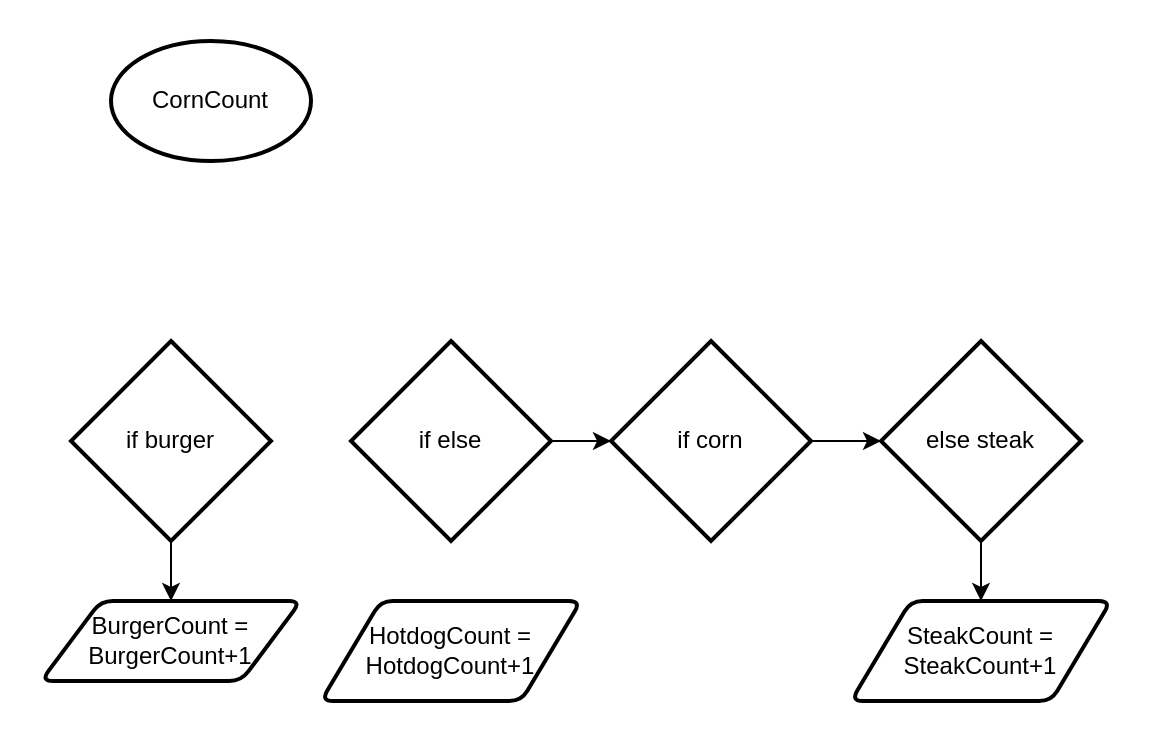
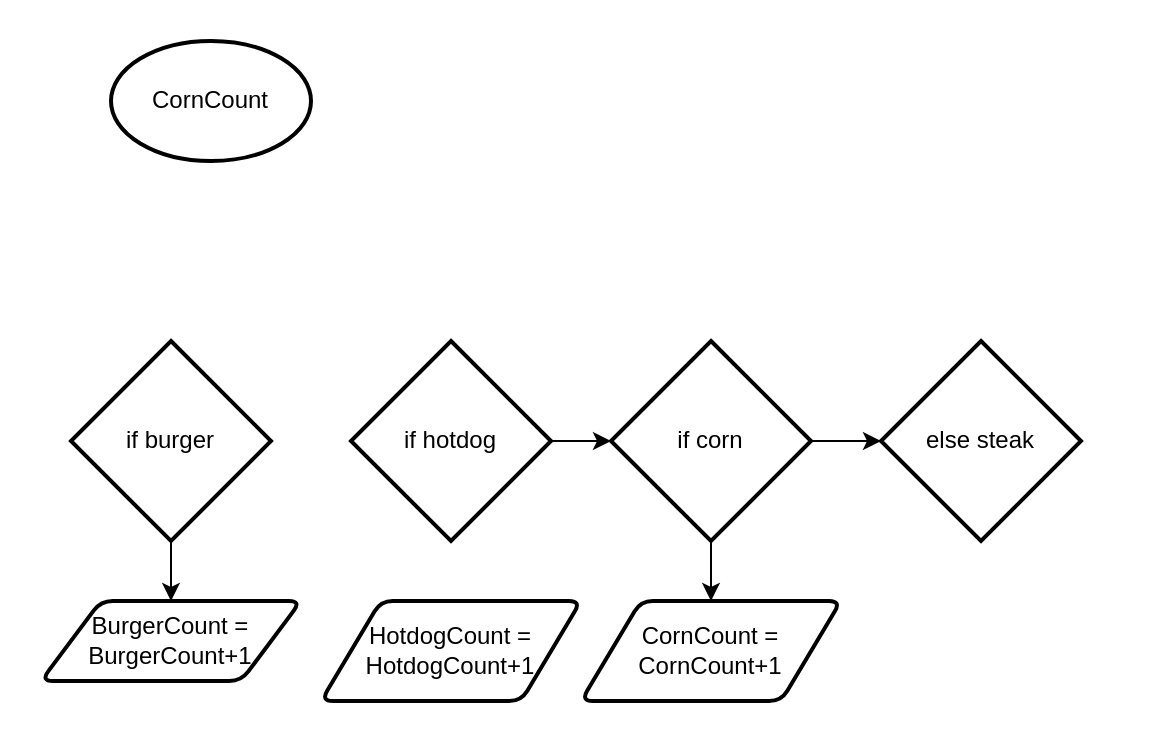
(451, 441) -> (451, 441)
none -> (711, 578)
(981, 578) -> none
none -> (711, 651)
(981, 651) -> none
